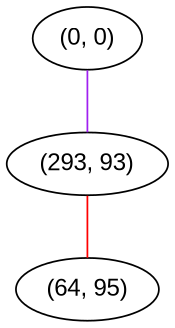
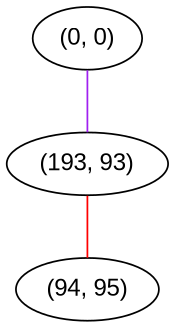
(87, 164) -> (87, 164)
(87, 289) -> (87, 289)
